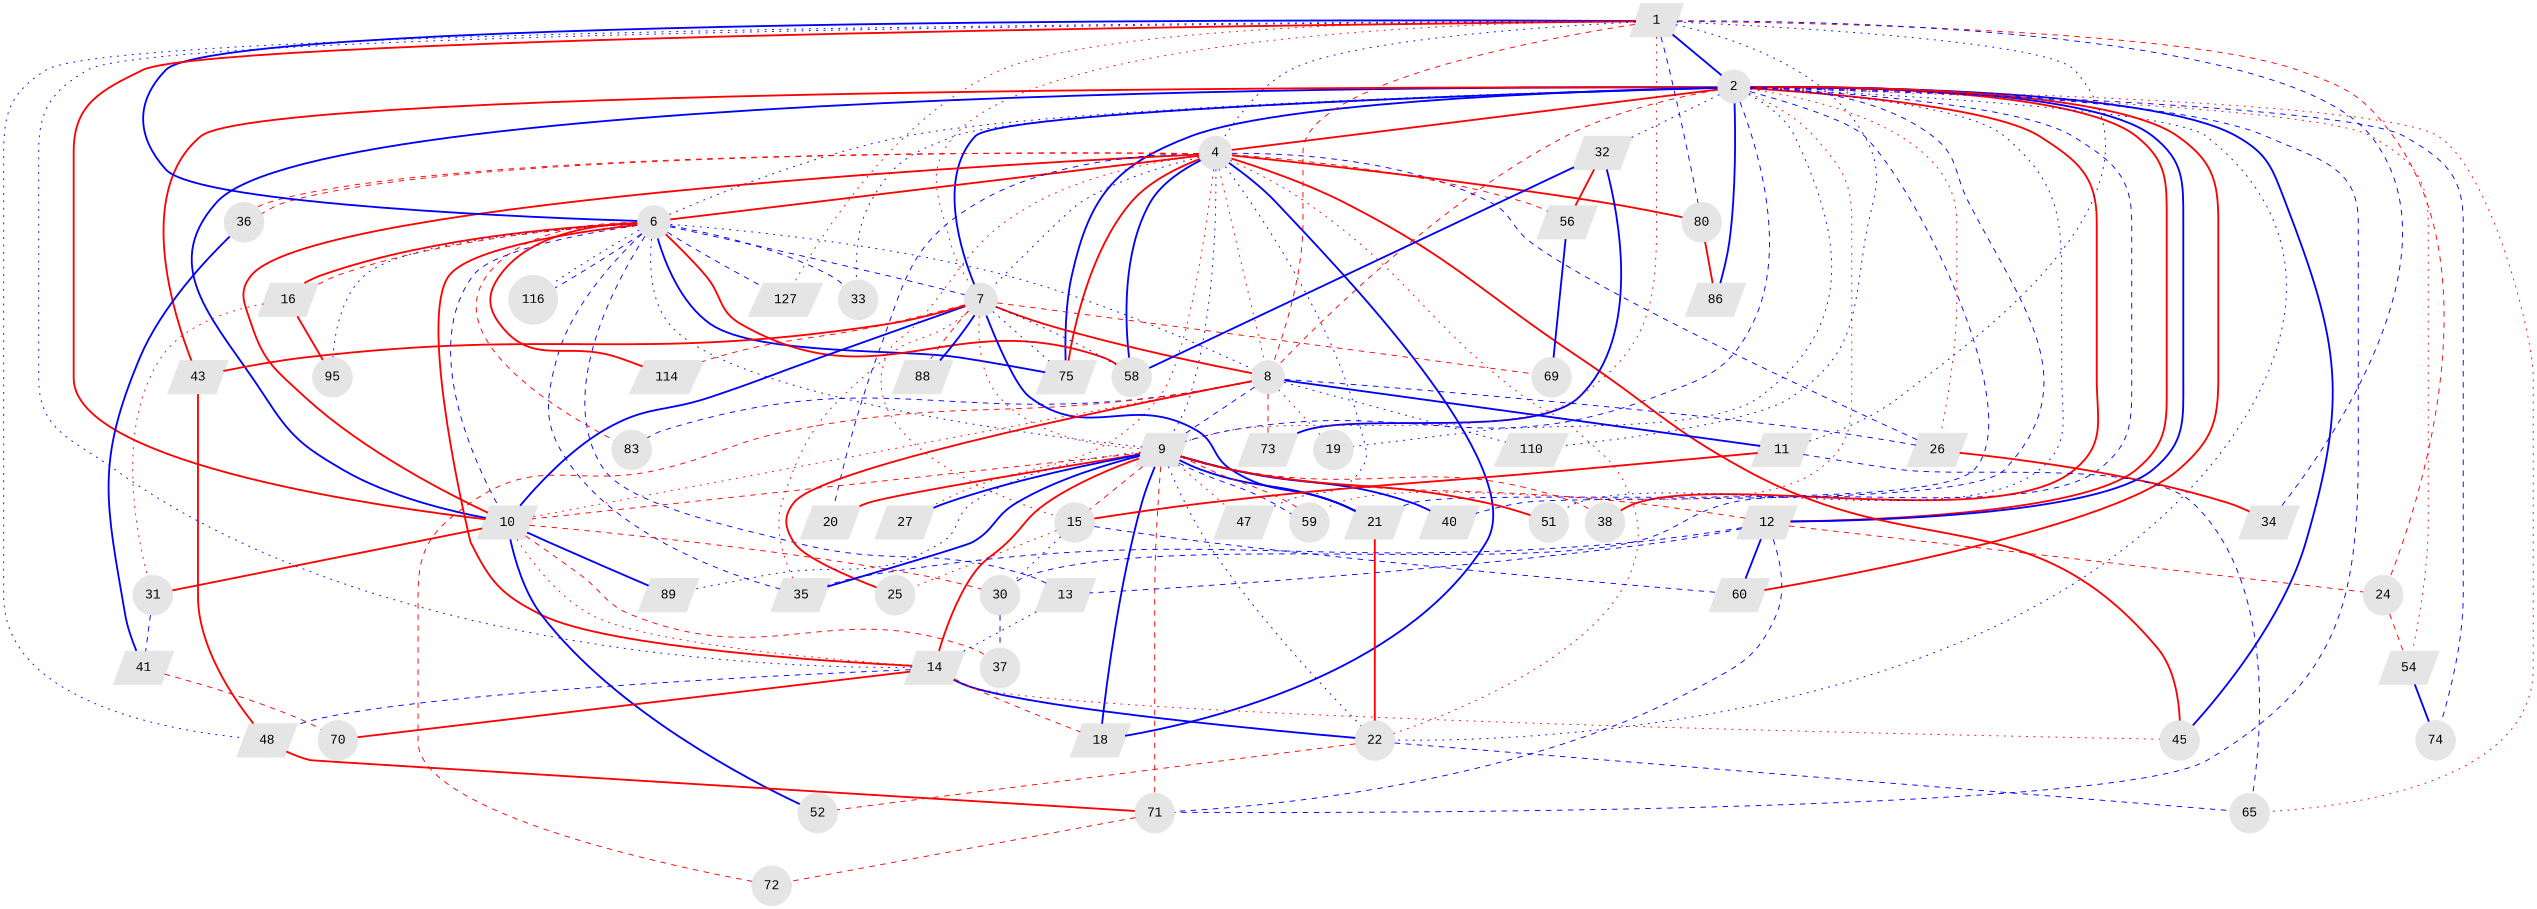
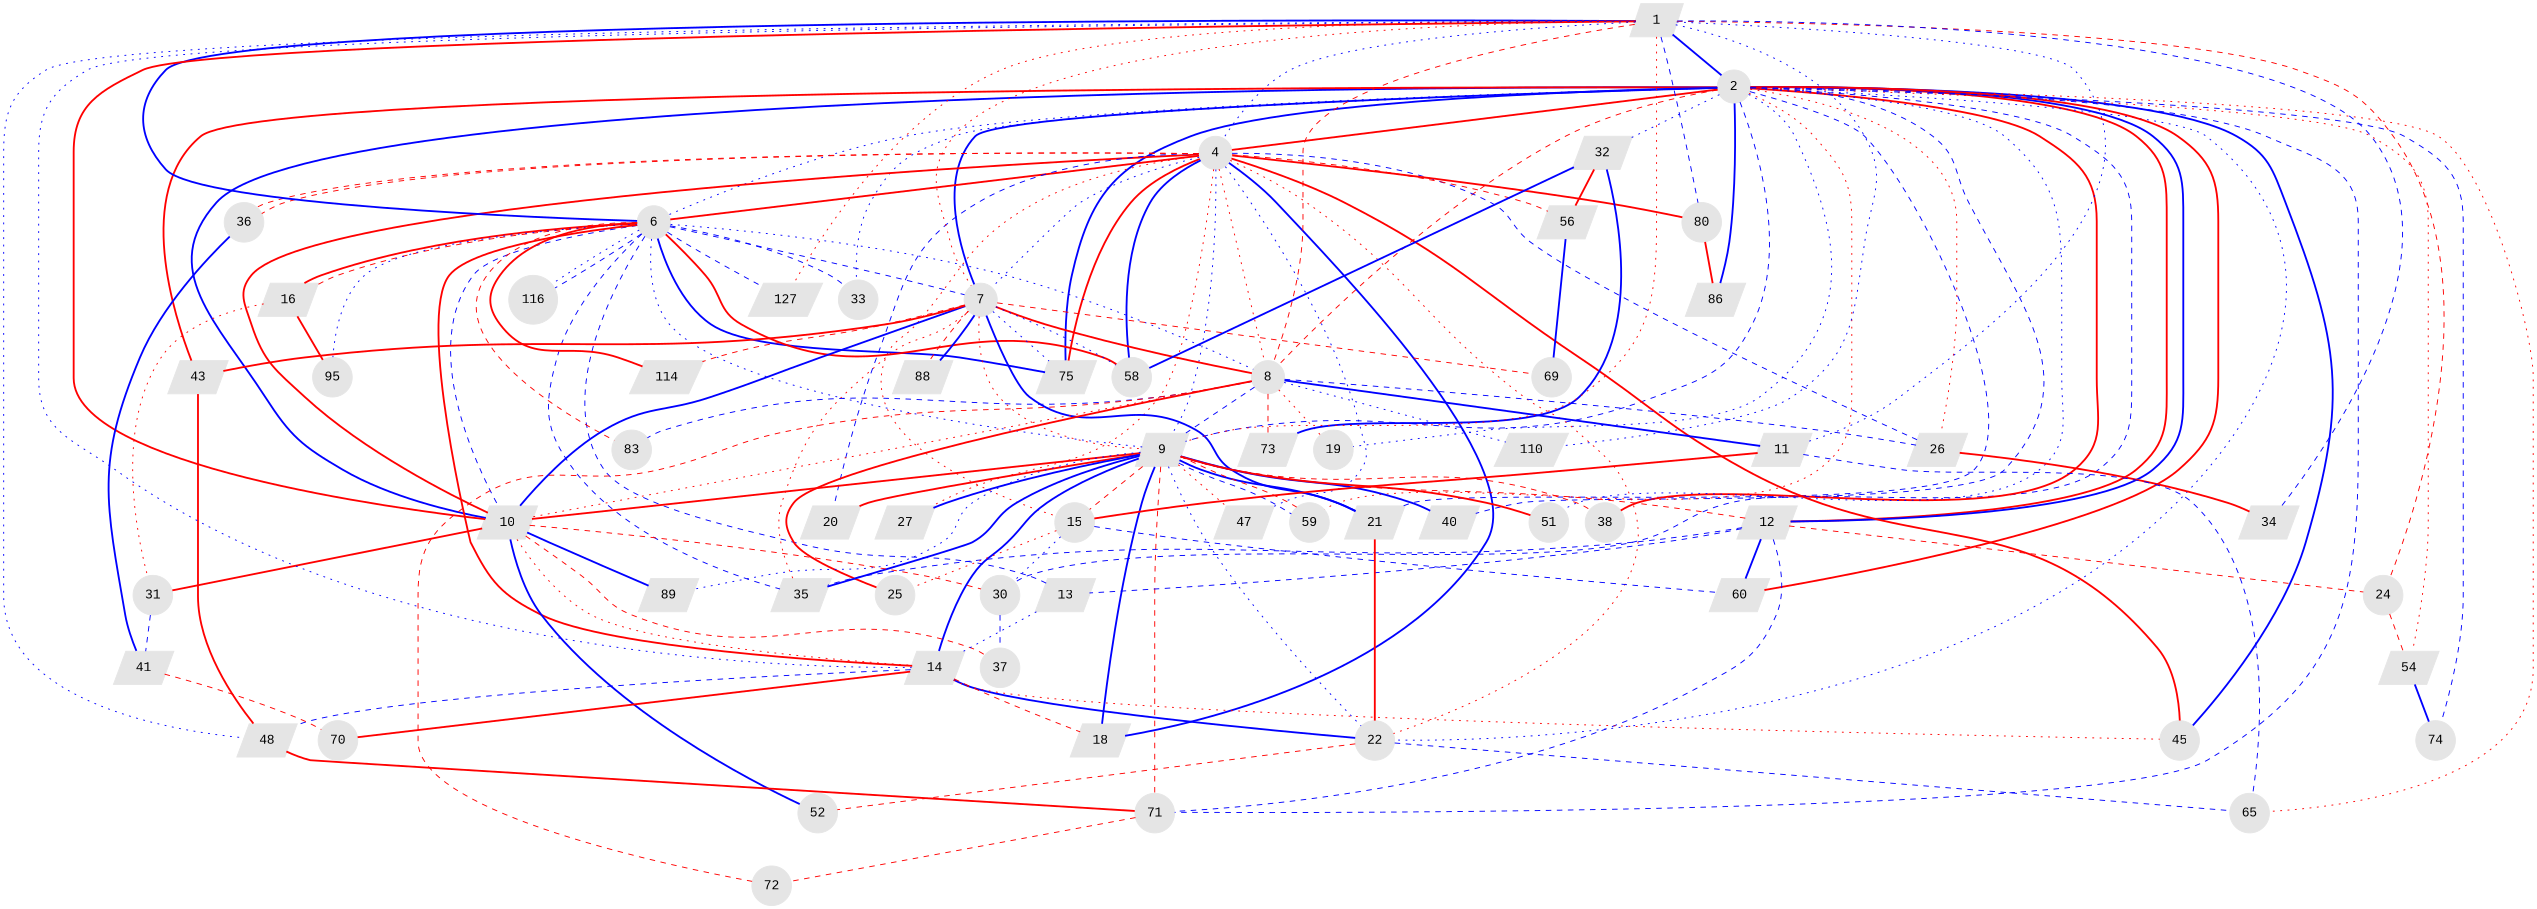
(851, 484) -> (851, 484)
(1017, 533) -> (1017, 533)
